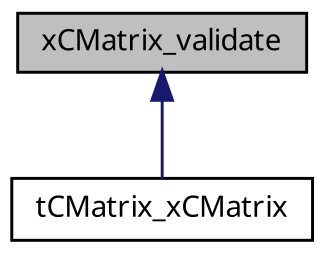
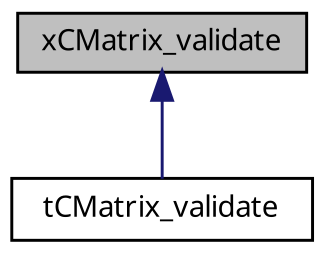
(162, 209) -> (162, 209)
